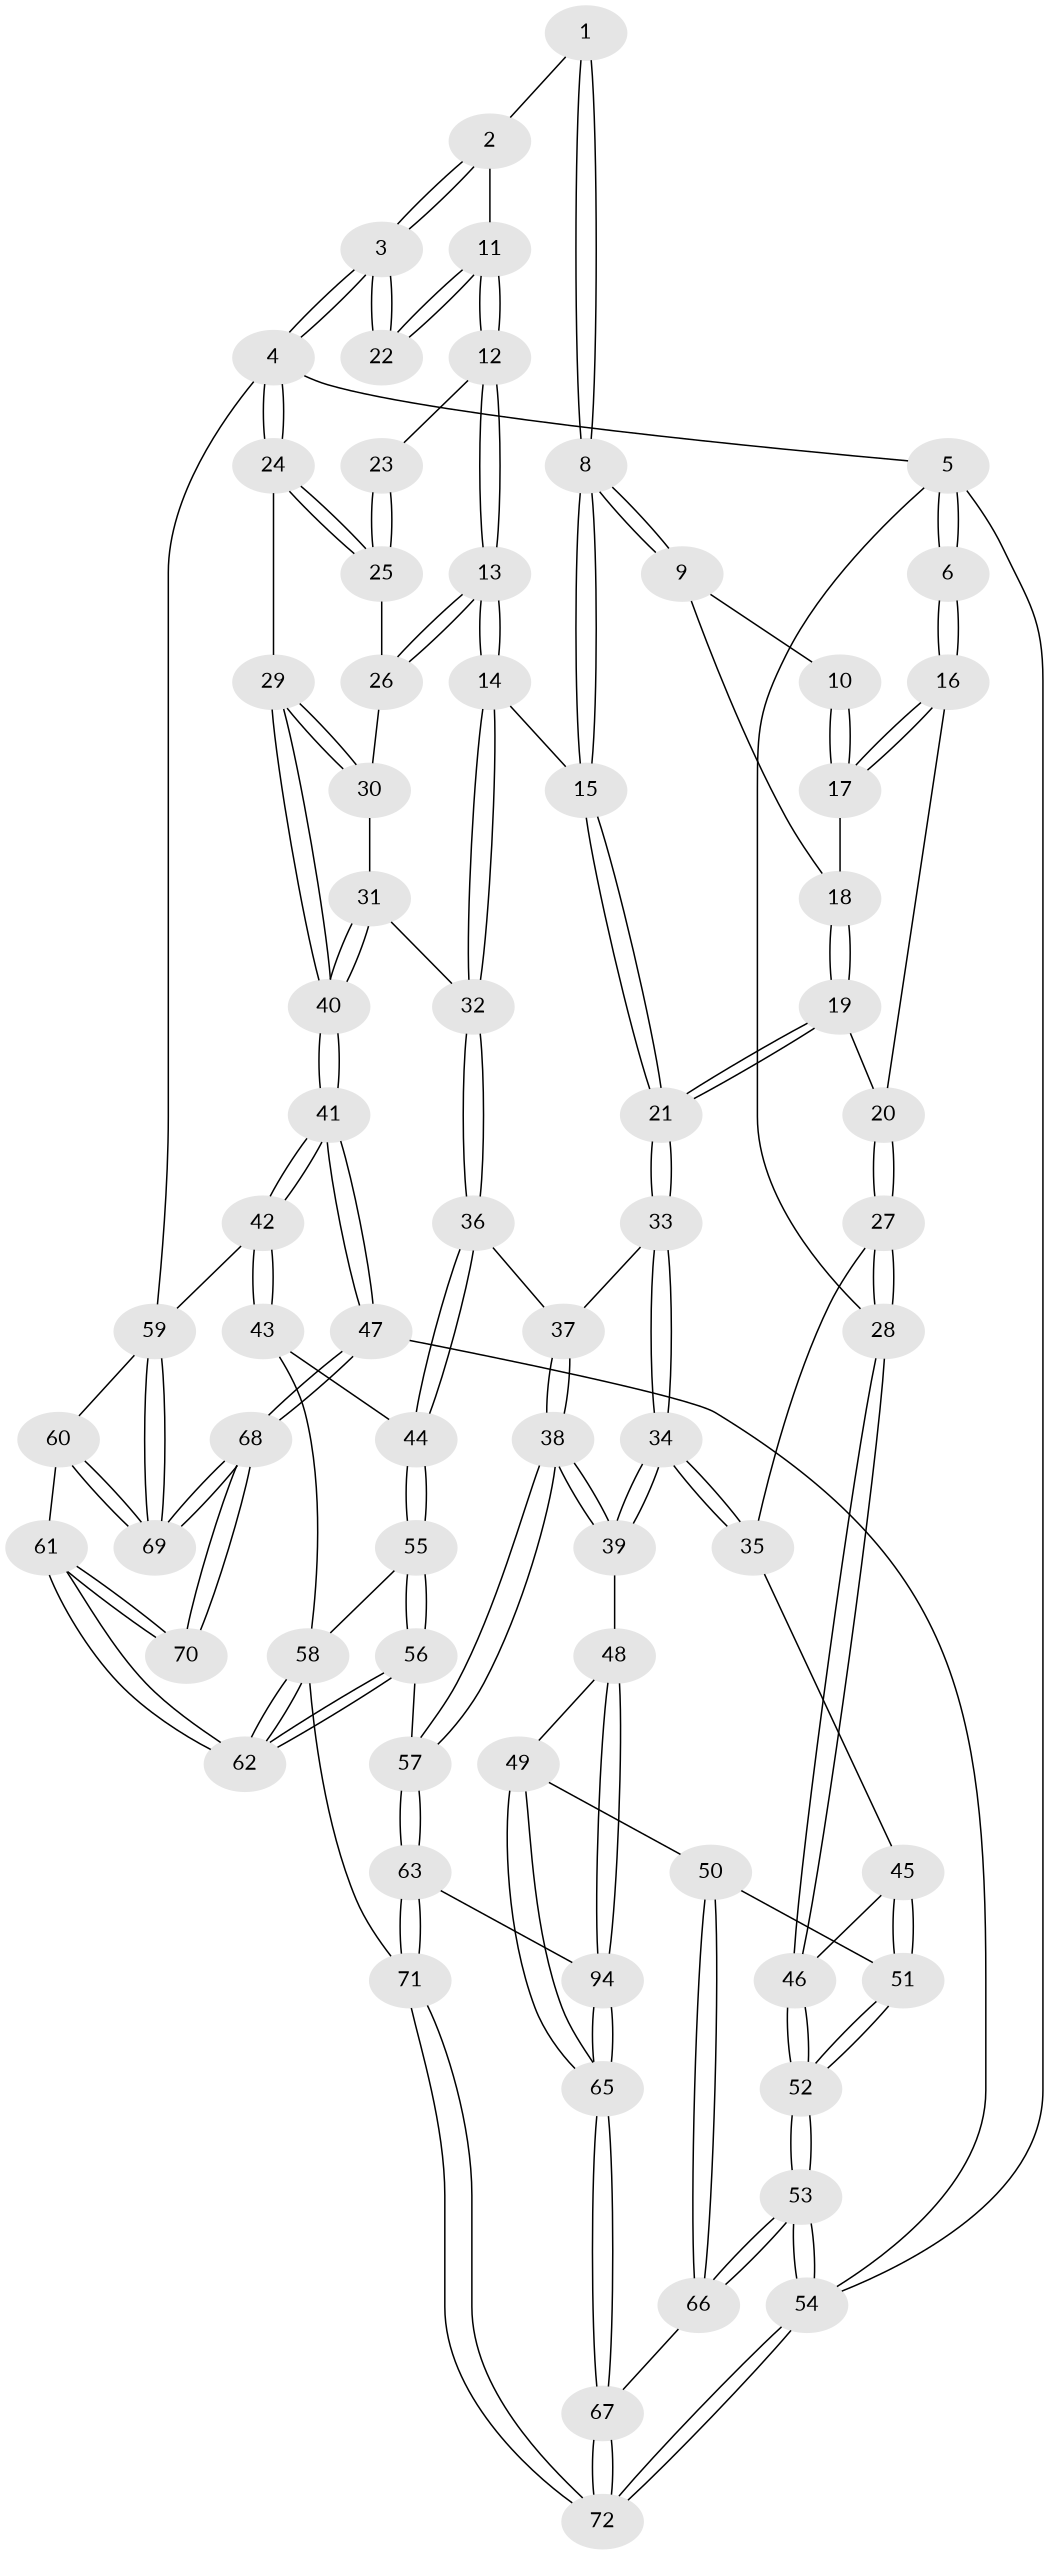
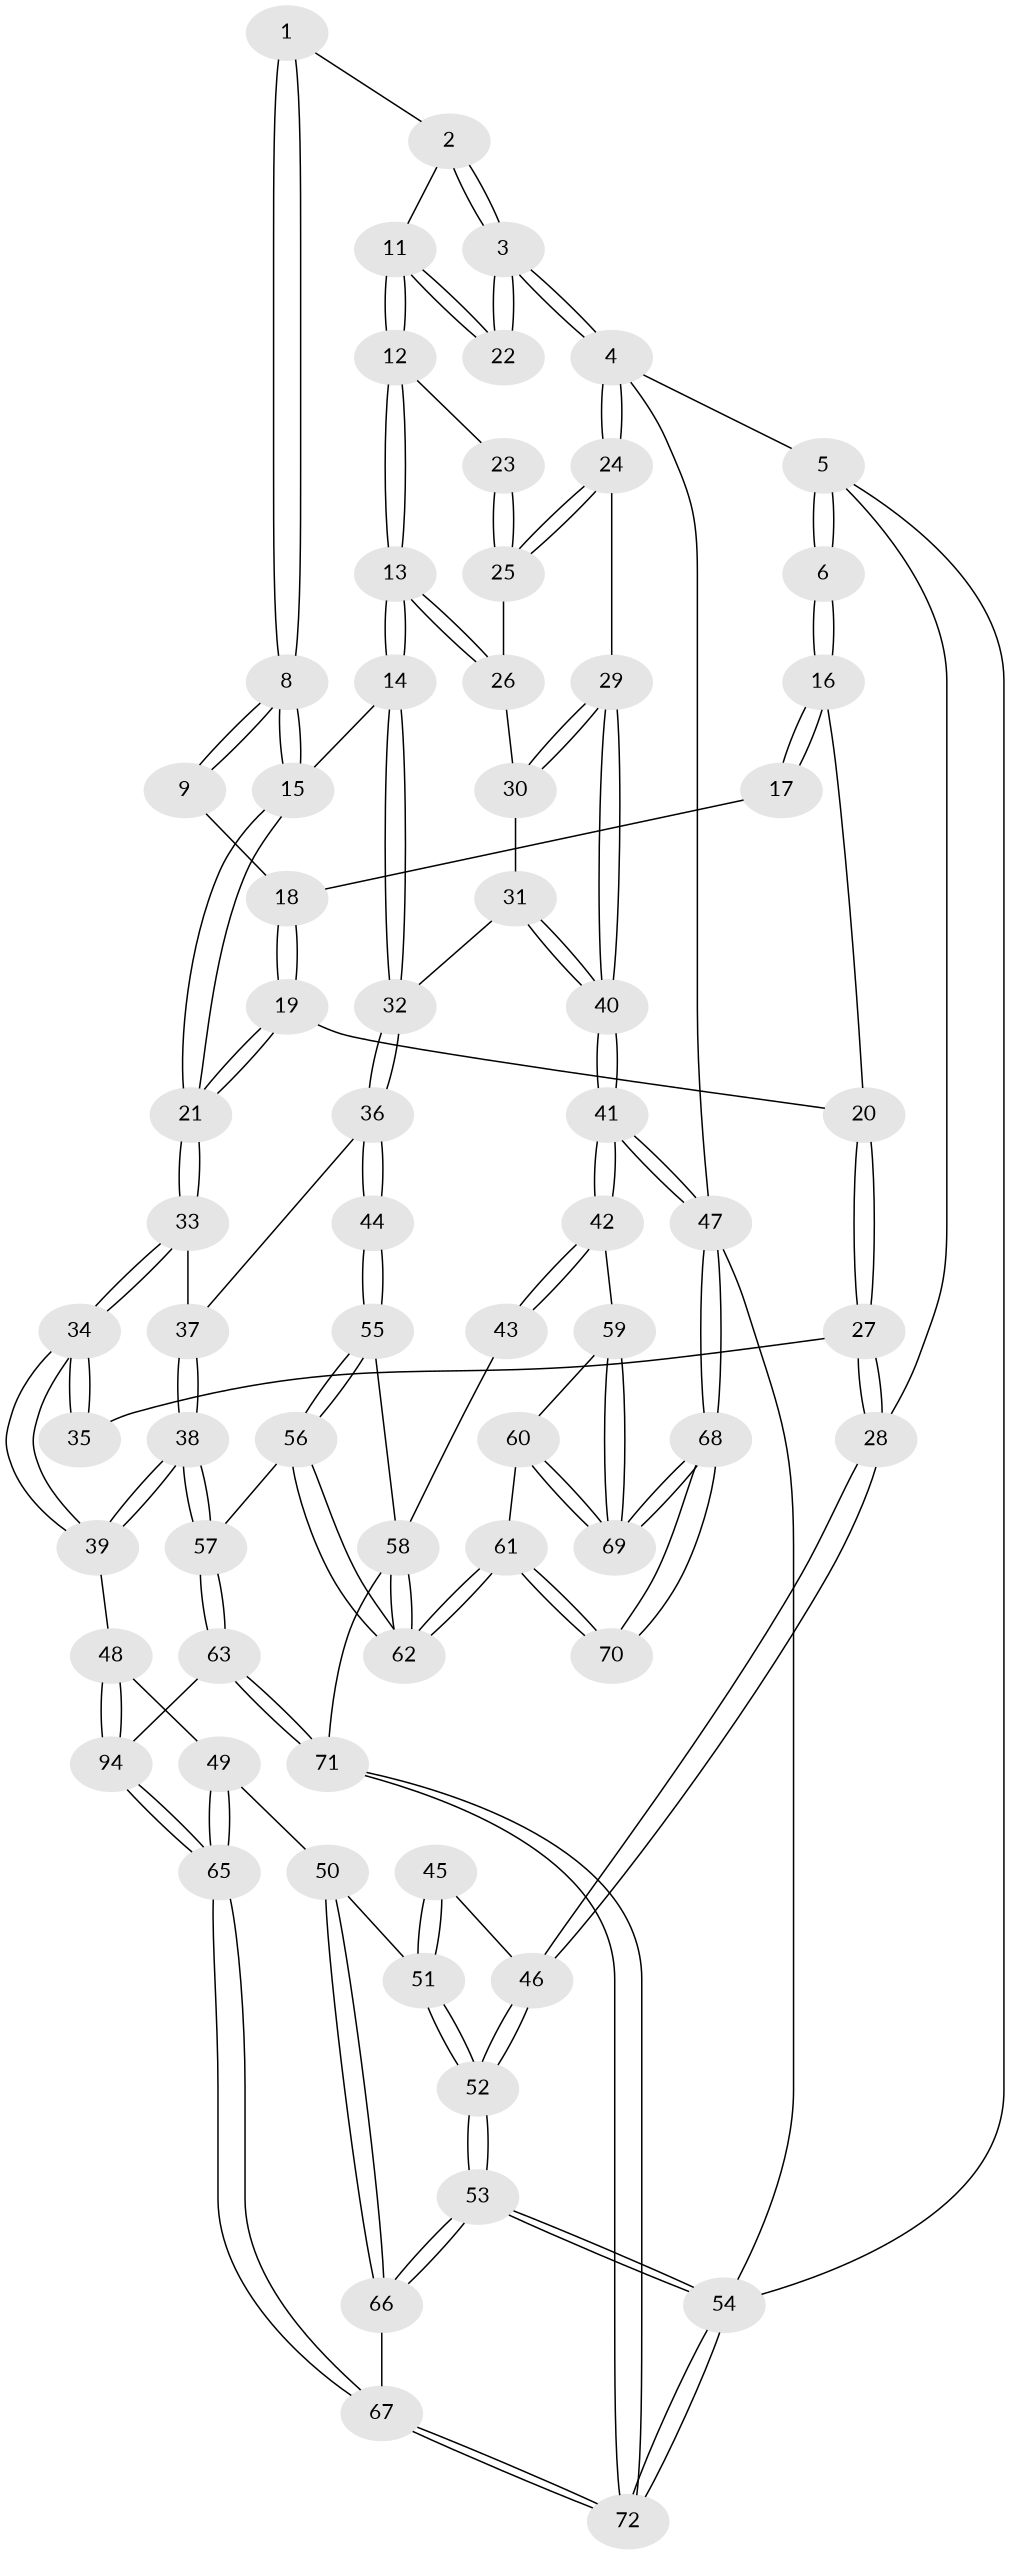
(840, 682) -> none
(168, 832) -> (697, 782)
(340, 1386) -> none
(831, 1717) -> none
